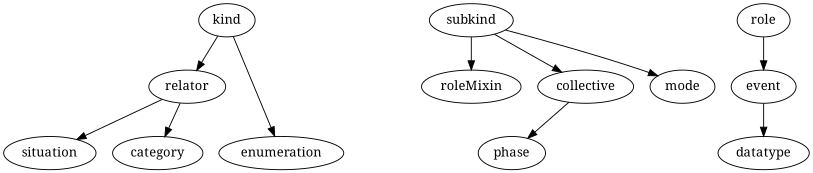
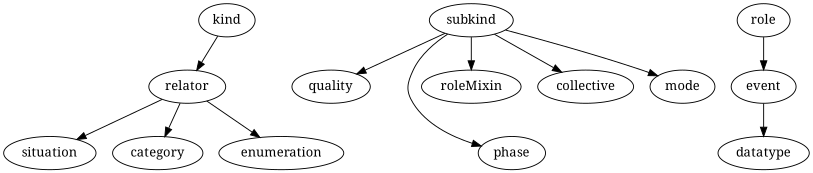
(252, 82) -> (229, 117)
none -> (331, 87)
(552, 117) -> (410, 98)
